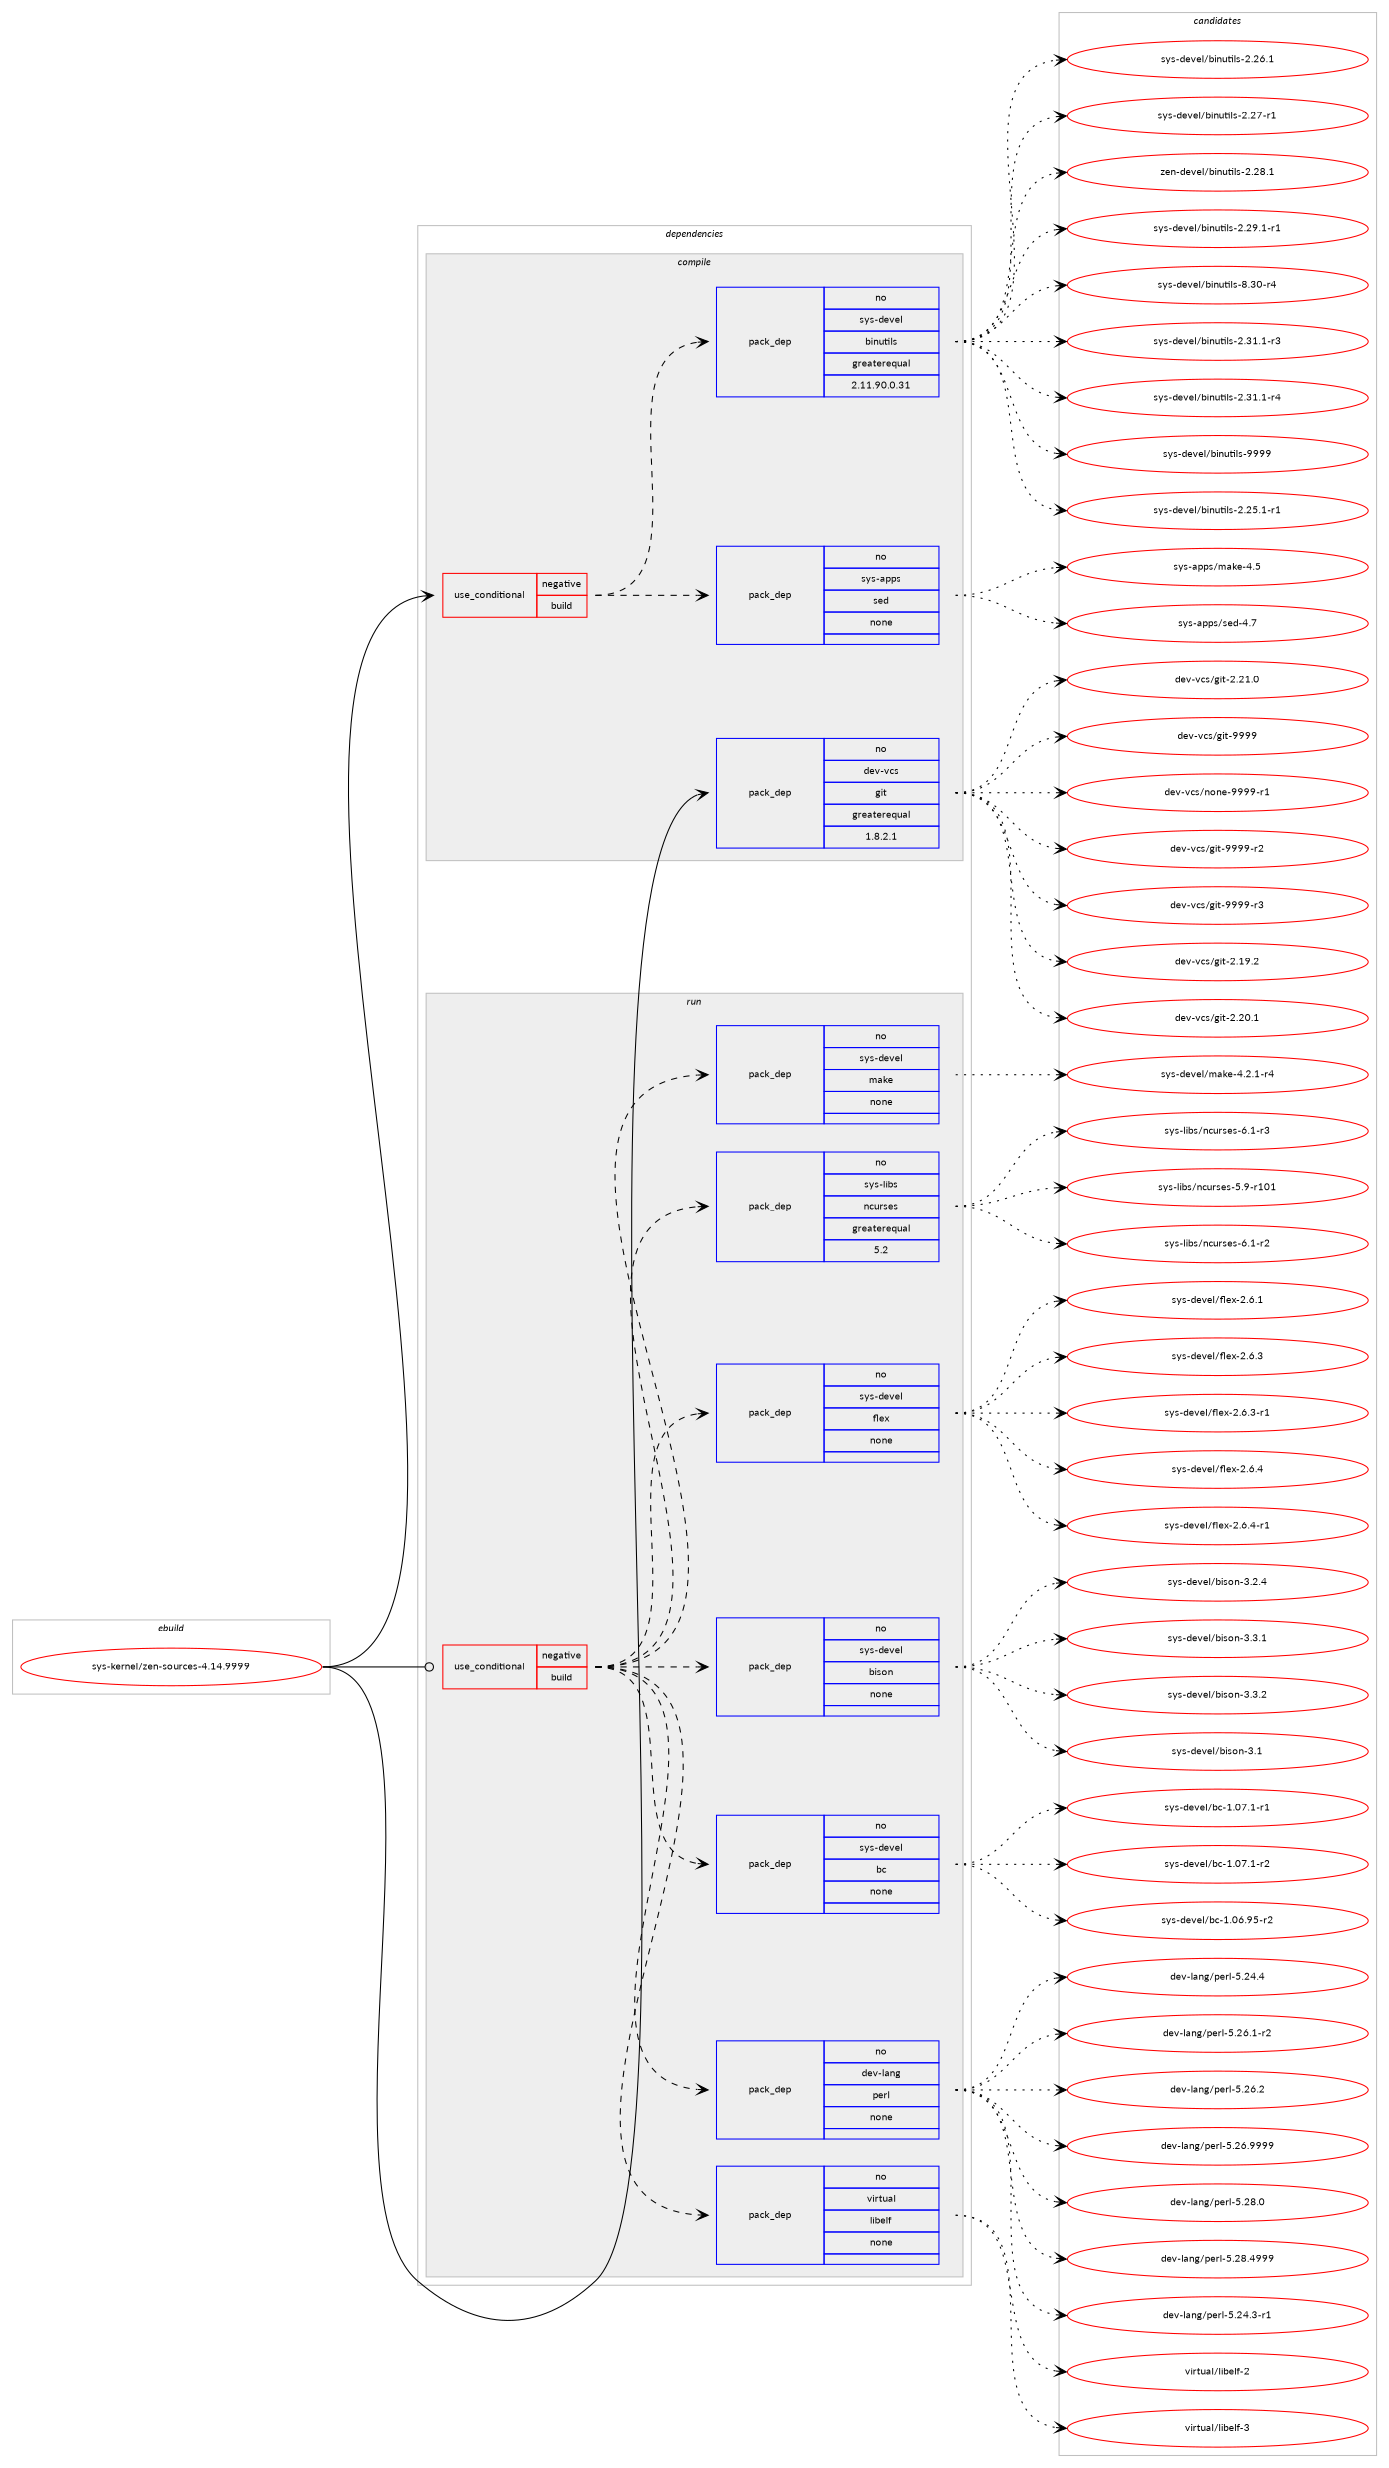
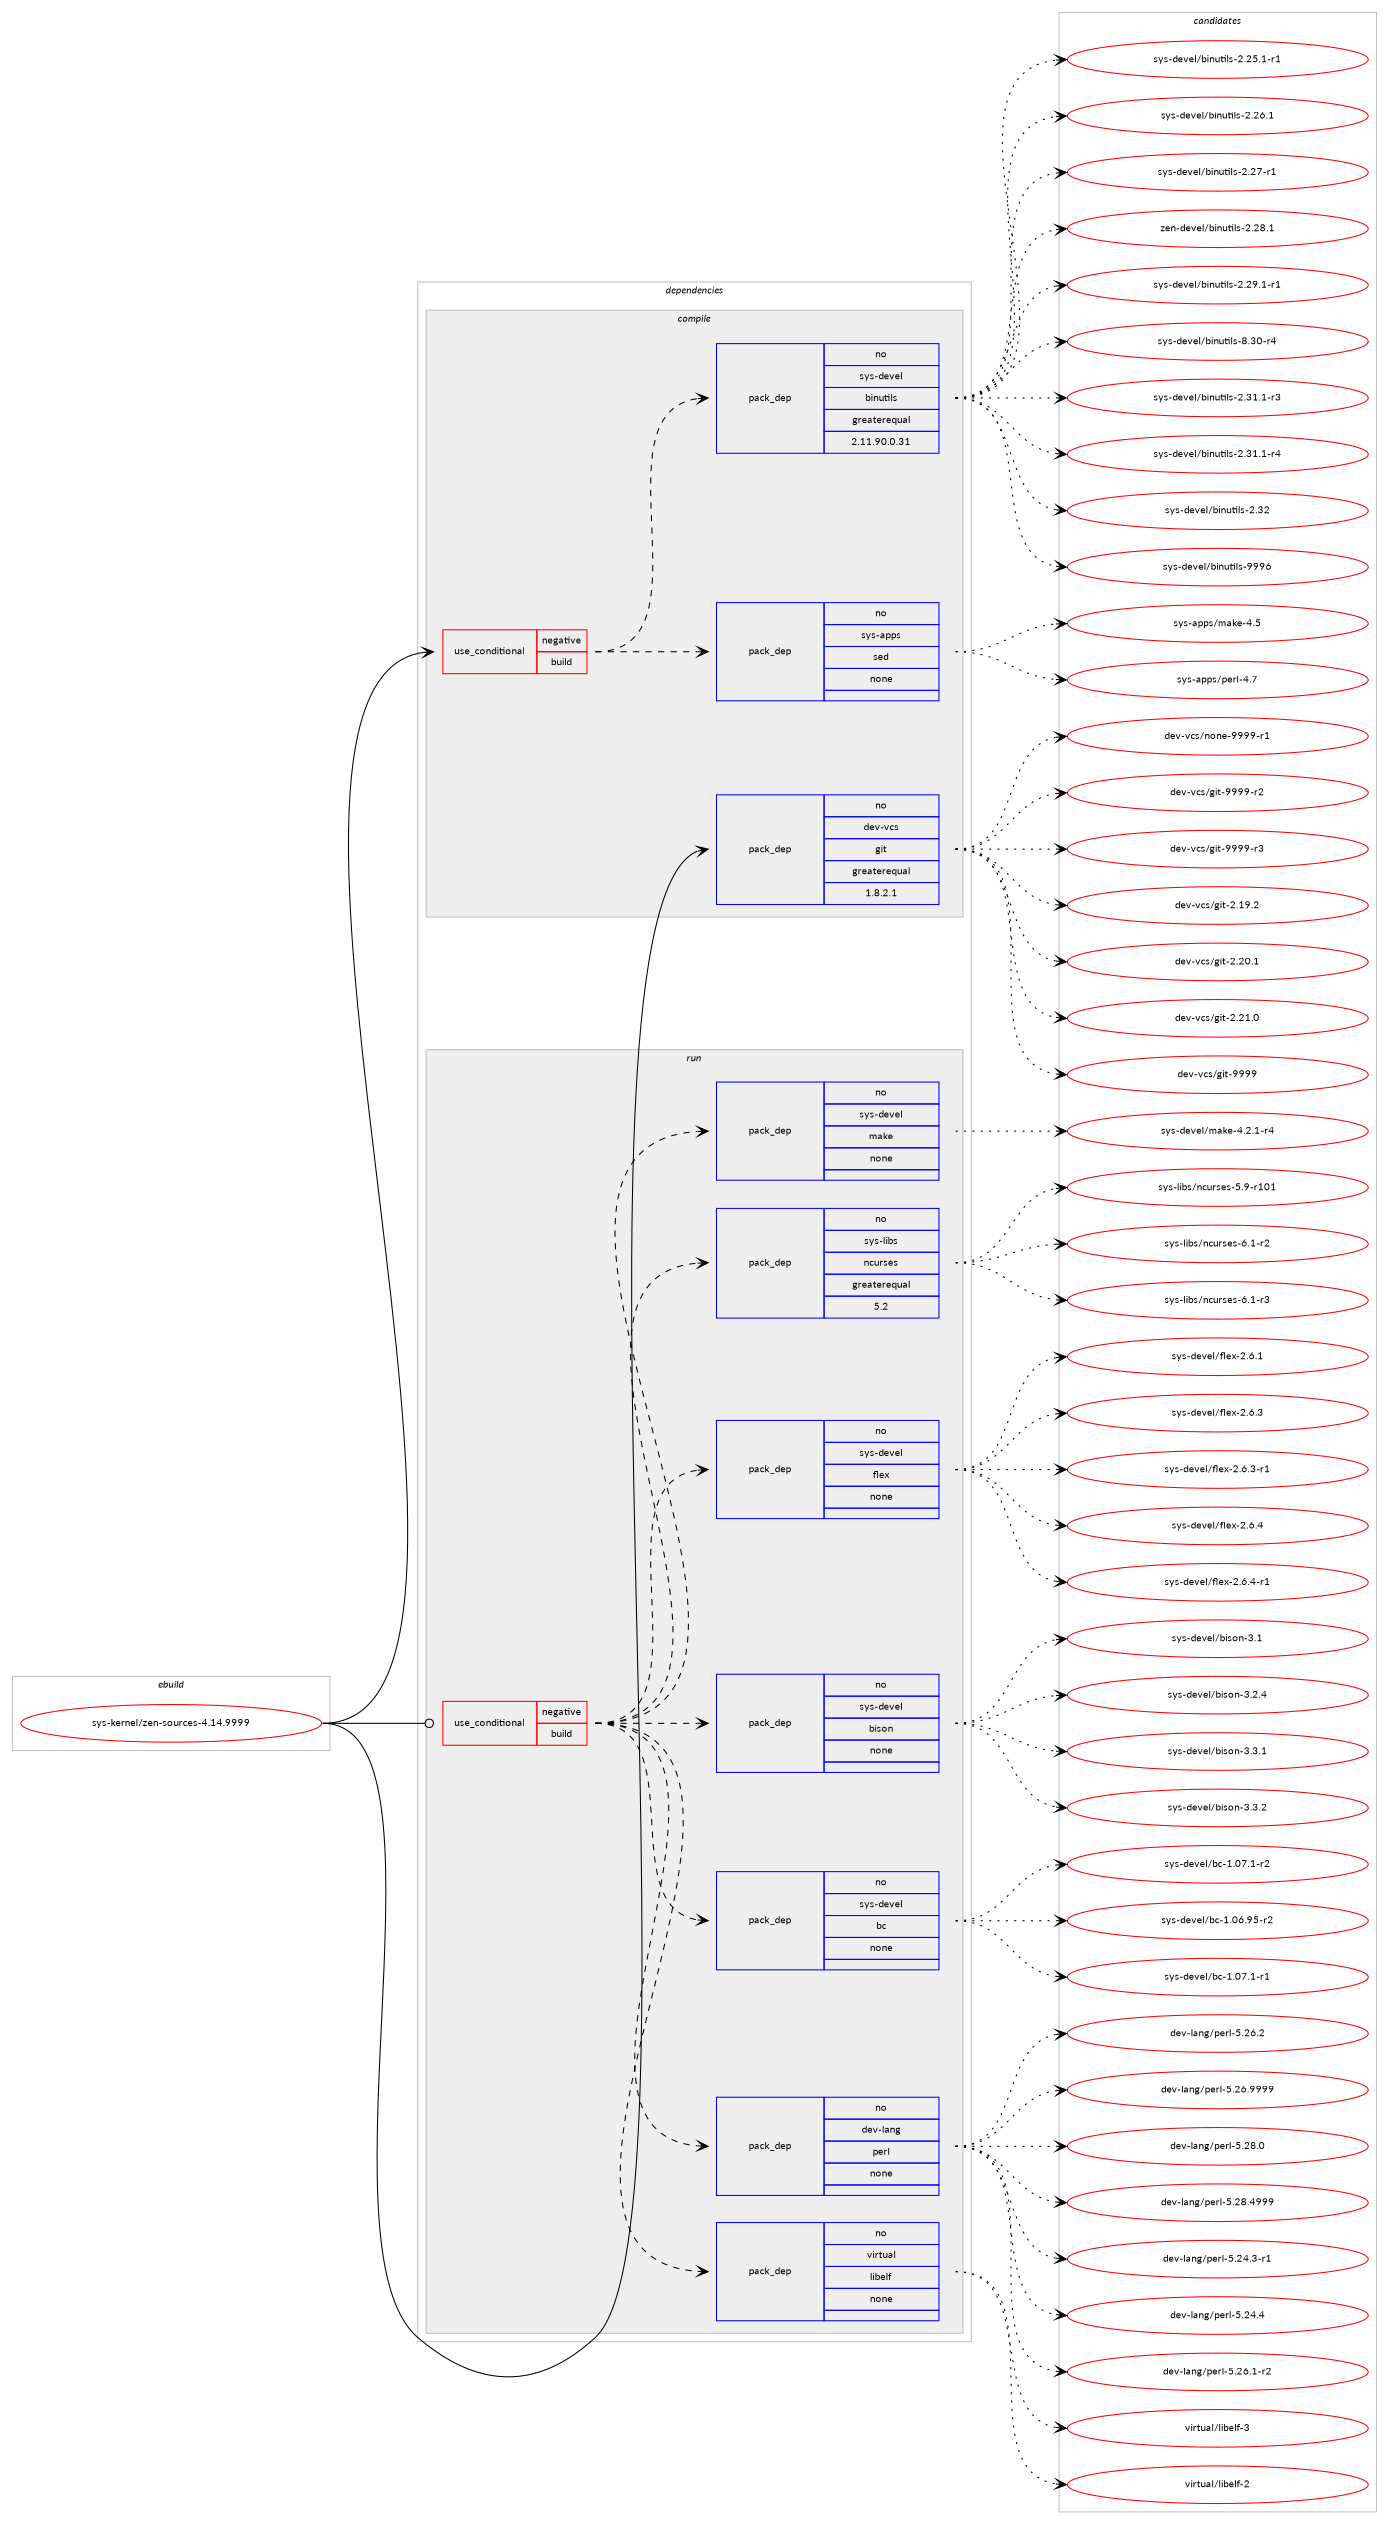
(1218, 454) -> (1218, 567)
none -> (1218, 511)
(1218, 624) -> (1218, 680)
